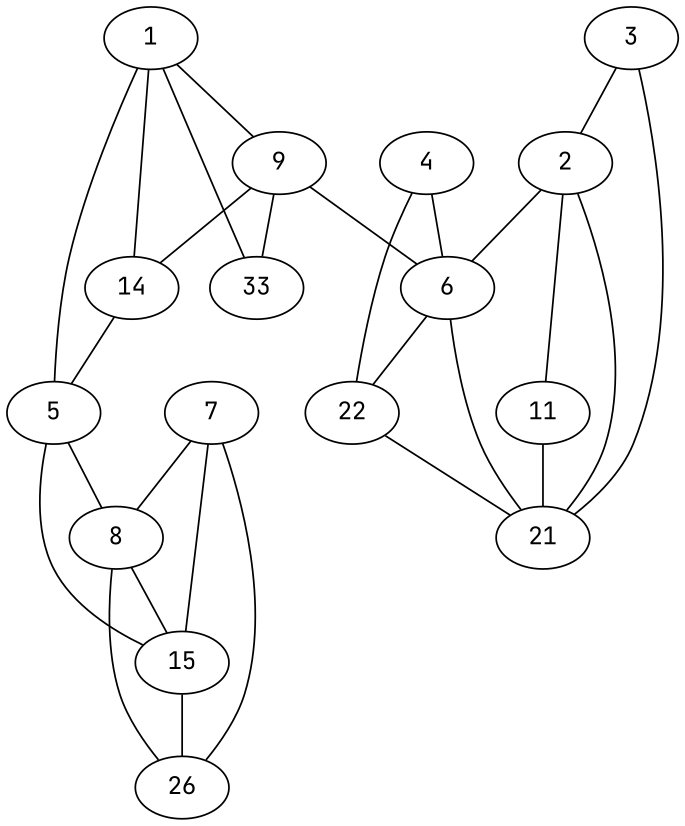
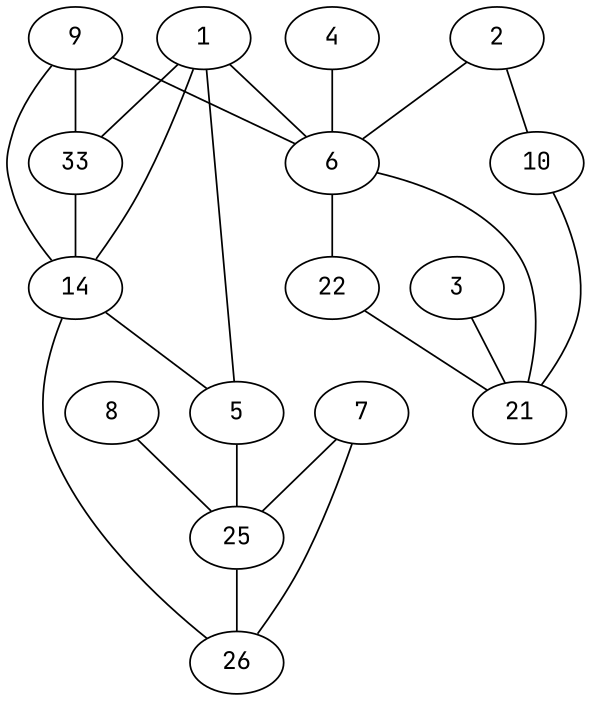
(215, 101) -> (268, 101)
(598, 101) -> none
none -> (76, 226)
(377, 285) -> none
(615, 356) -> none
(543, 413) -> (537, 163)
(85, 475) -> none
(164, 475) -> none
(182, 663) -> (237, 538)
(114, 670) -> (78, 499)
